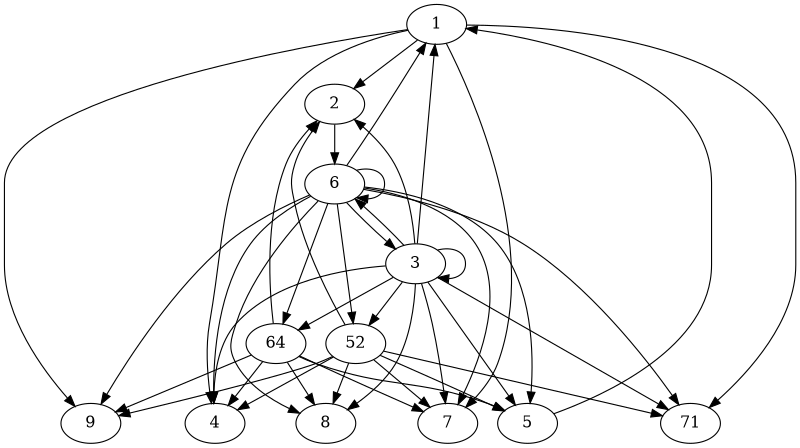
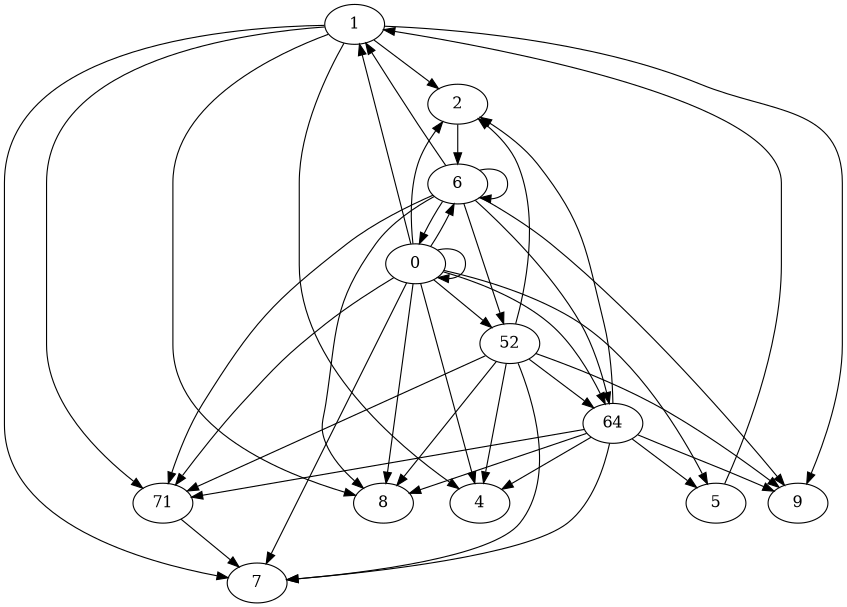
(500, 247) -> none
(482, 257) -> (206, 539)
(416, 264) -> (416, 264)
none -> (173, 271)
(232, 278) -> none
(434, 379) -> (557, 380)
none -> (403, 461)
